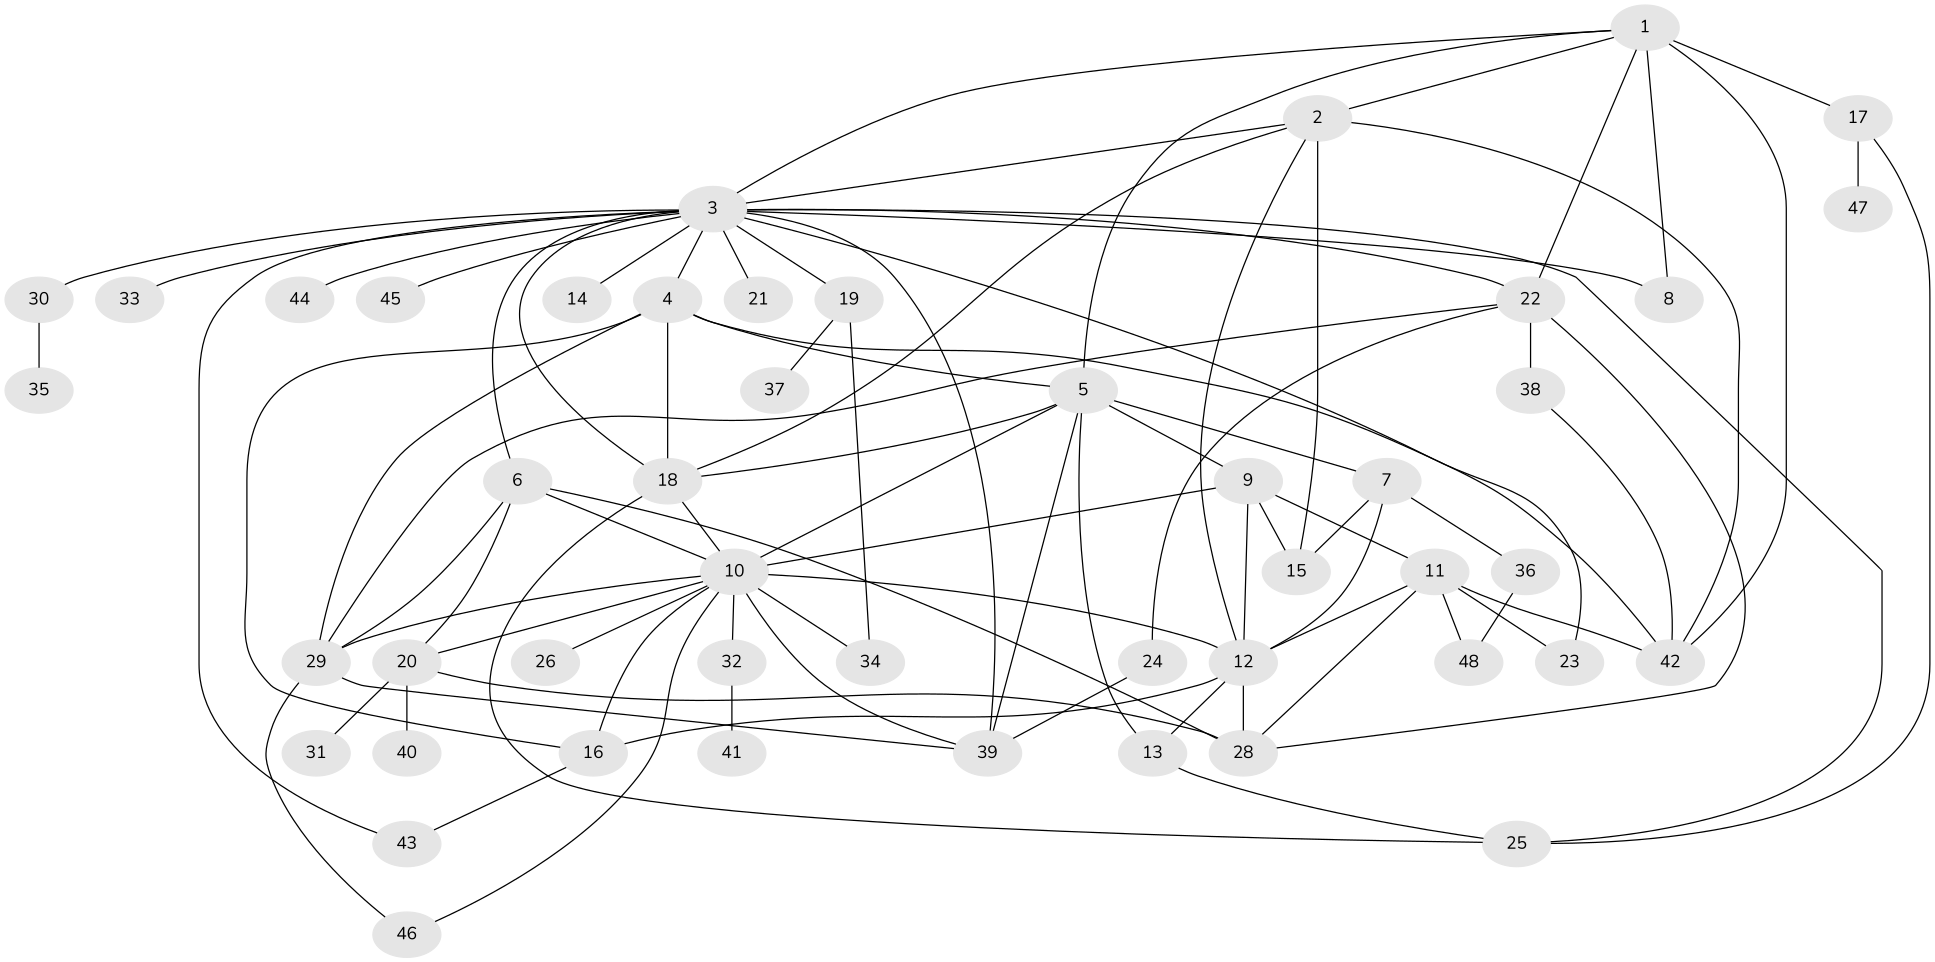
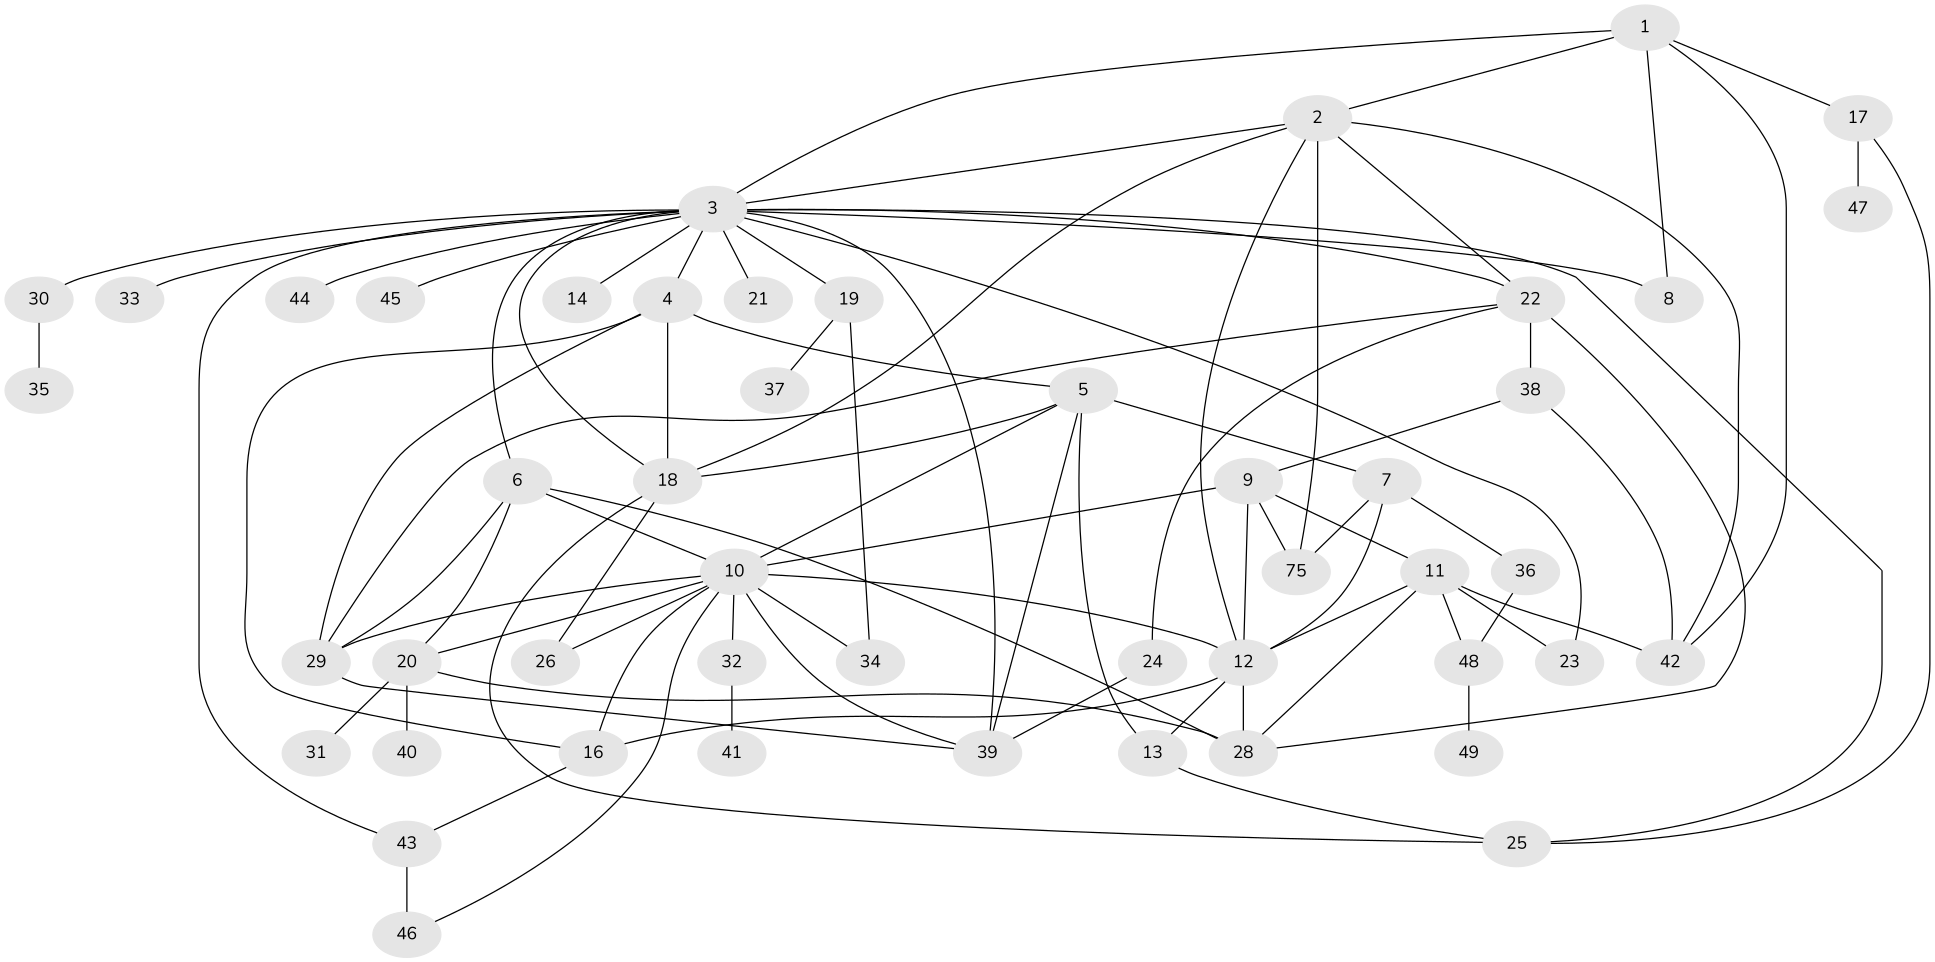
(1267, 98) -> none
(1588, 164) -> (1424, 209)
(1186, 379) -> none
(1166, 436) -> (1401, 432)
(708, 535) -> (607, 572)
(1296, 572) -> (1296, 572)
none -> (1469, 753)
(289, 812) -> (407, 889)
